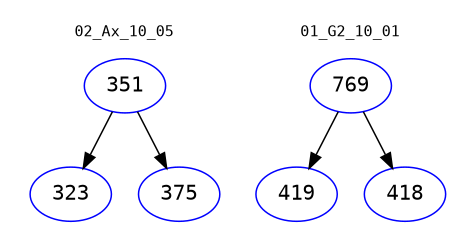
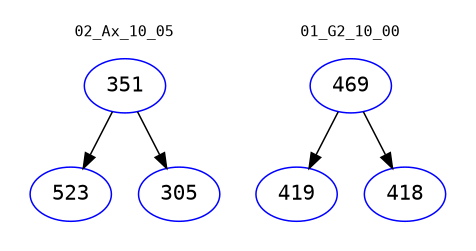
(351, 32) -> (351, 32)
(351, 86) -> (351, 86)
(71, 194) -> (71, 194)
(179, 194) -> (179, 194)
